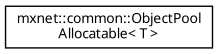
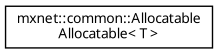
(109, 27) -> (109, 27)
